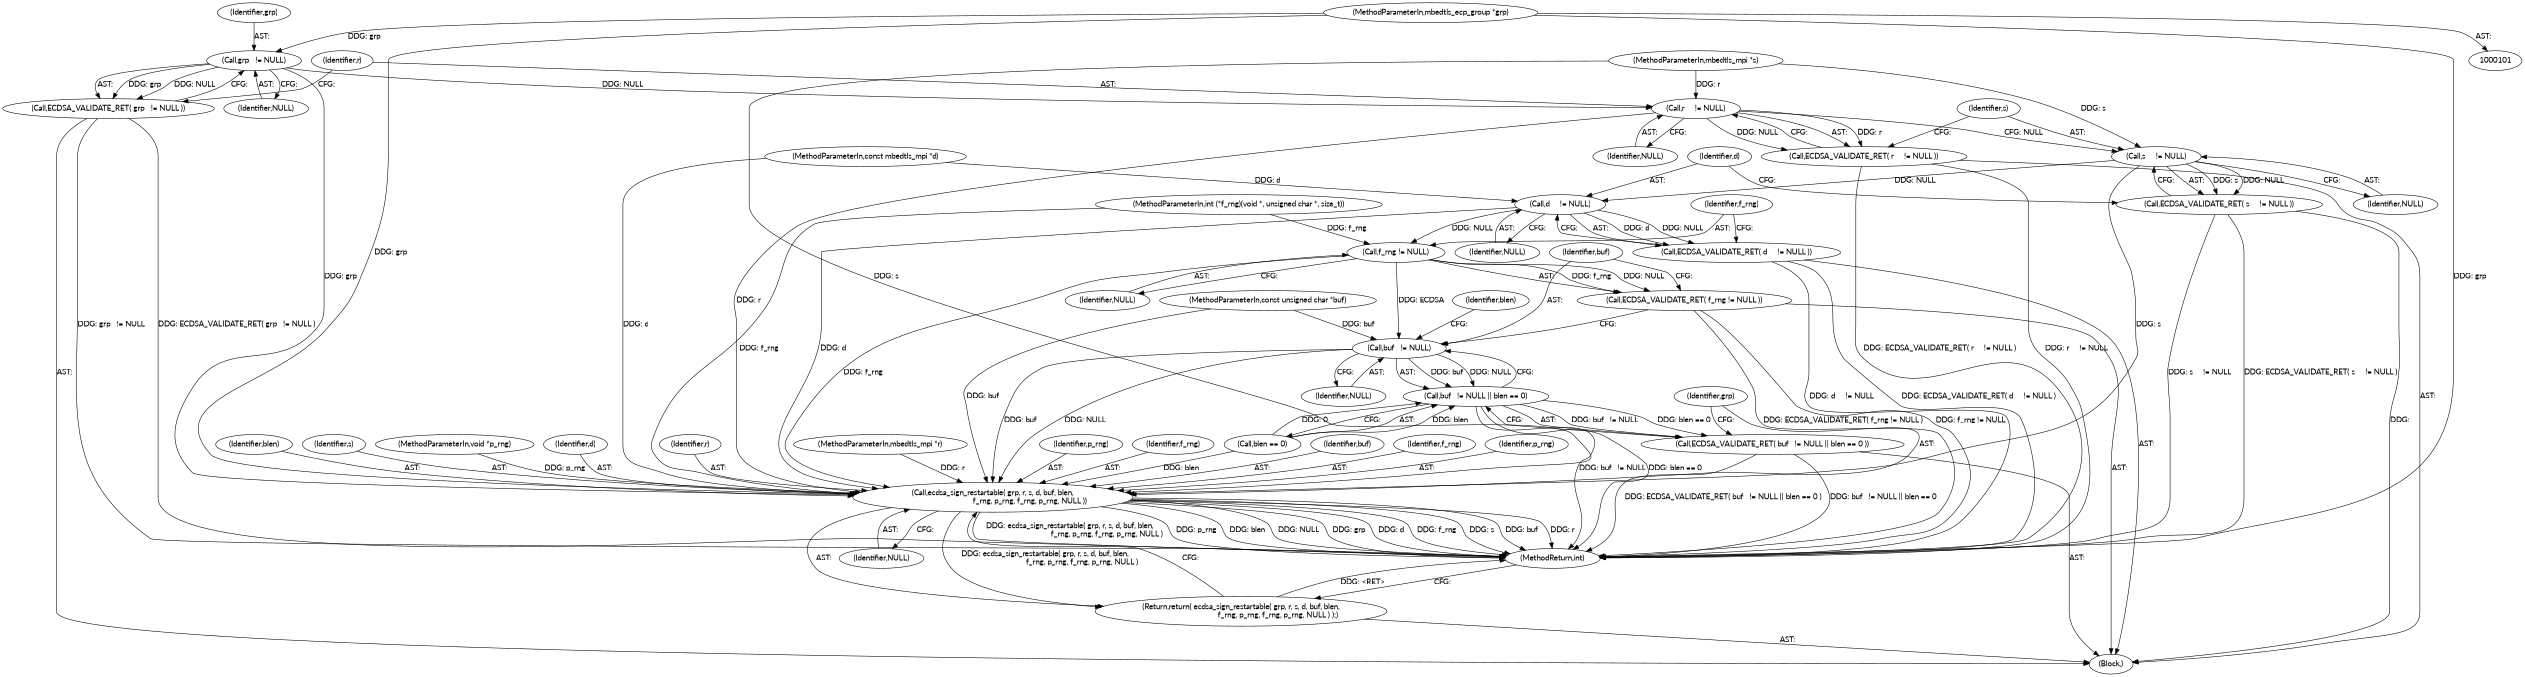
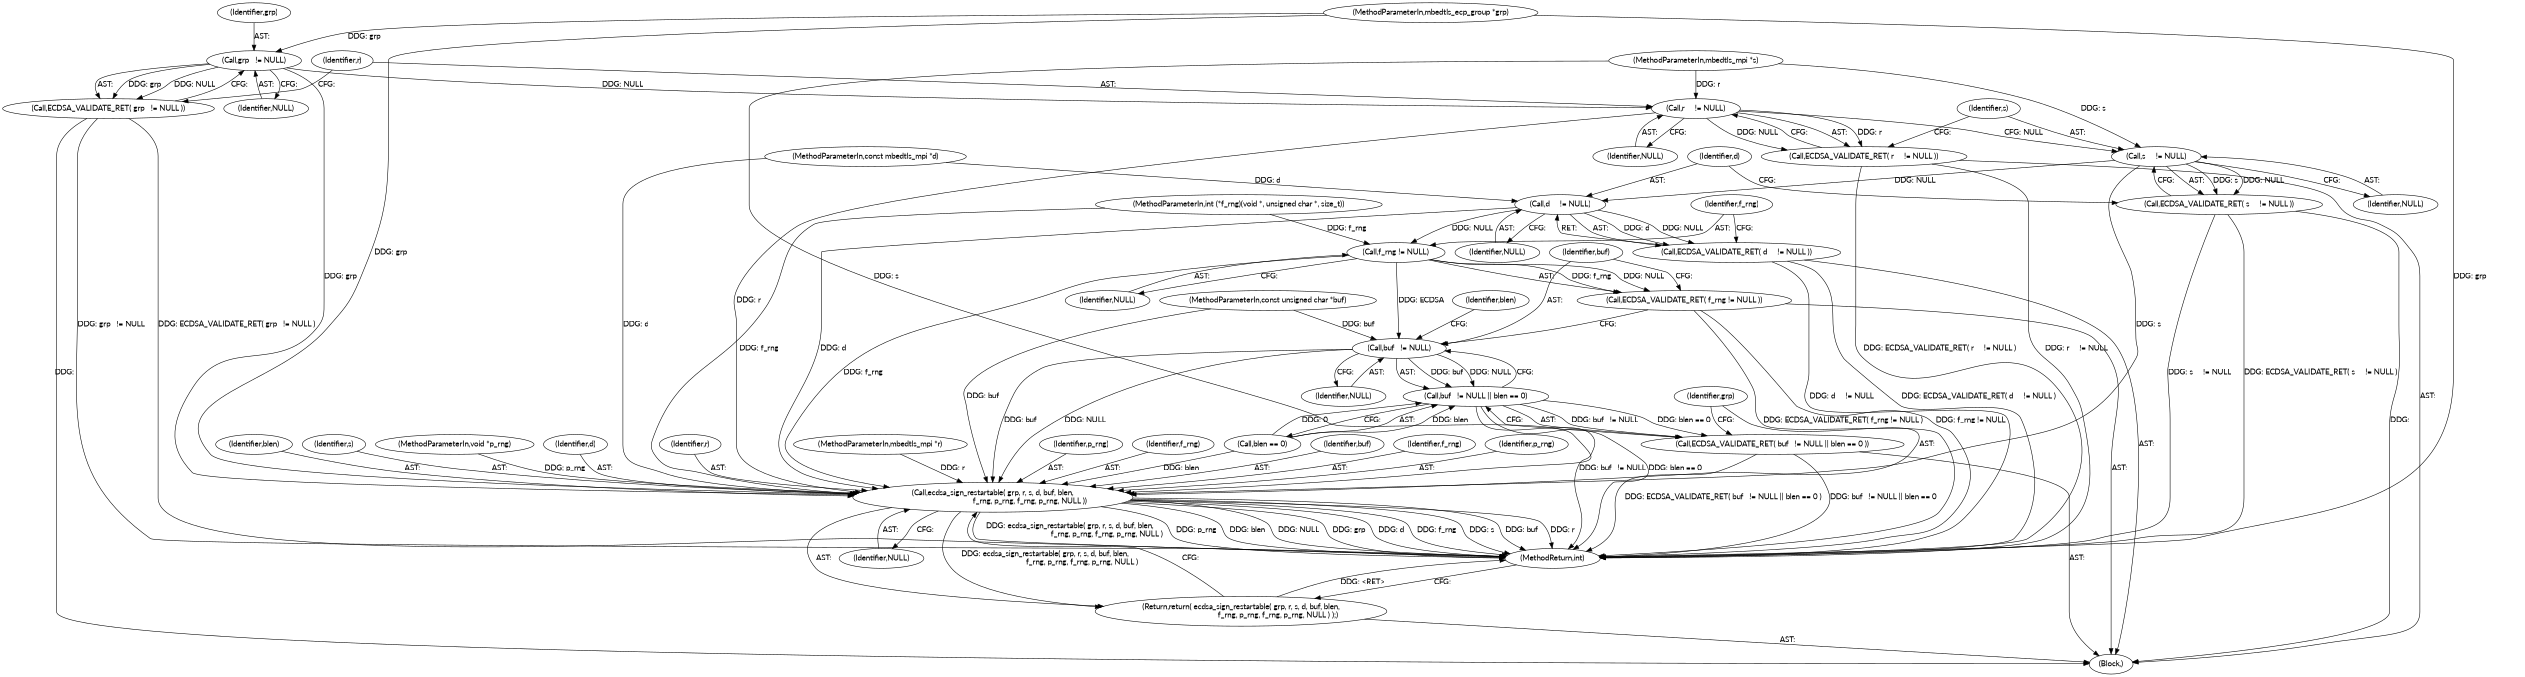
(2495, 61) -> none
(1570, 229) -> (1570, 229)
(66, 372) -> (66, 372)
